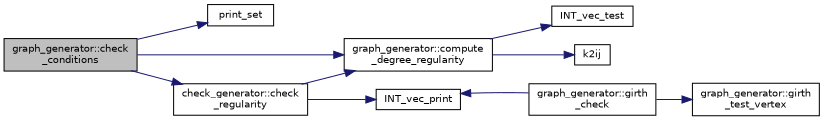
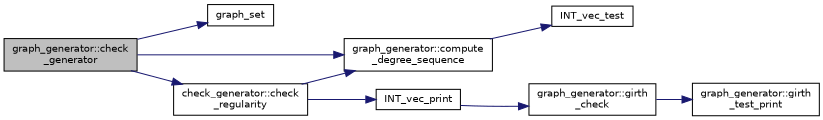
(241, 15) -> (241, 15)
(71, 55) -> (71, 55)
(418, 55) -> (418, 55)
(592, 55) -> none
(500, 93) -> (489, 106)
(756, 99) -> (756, 99)
